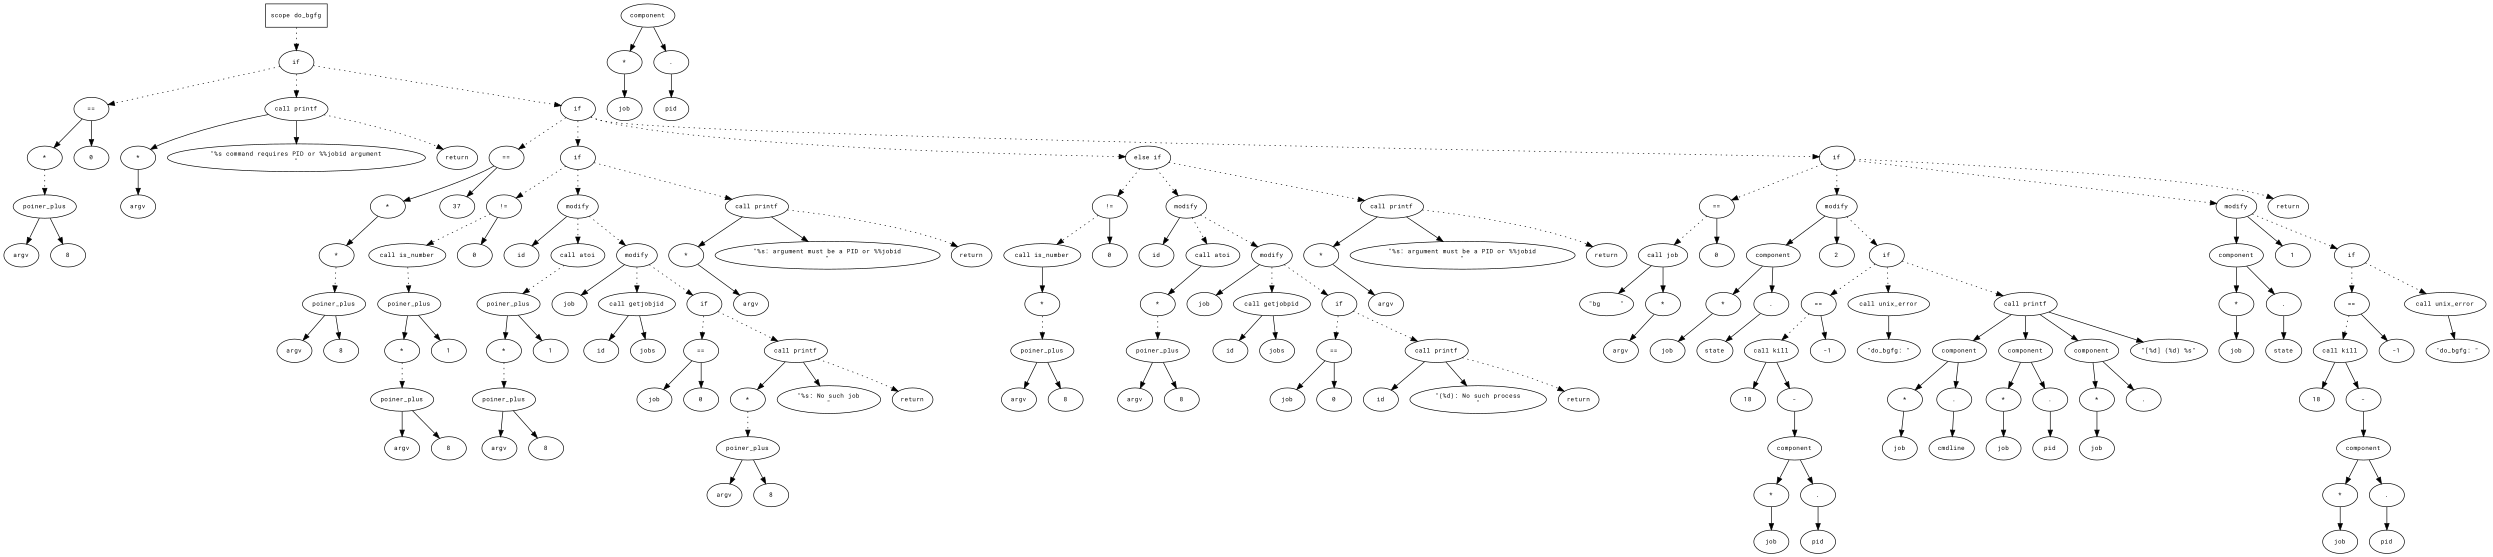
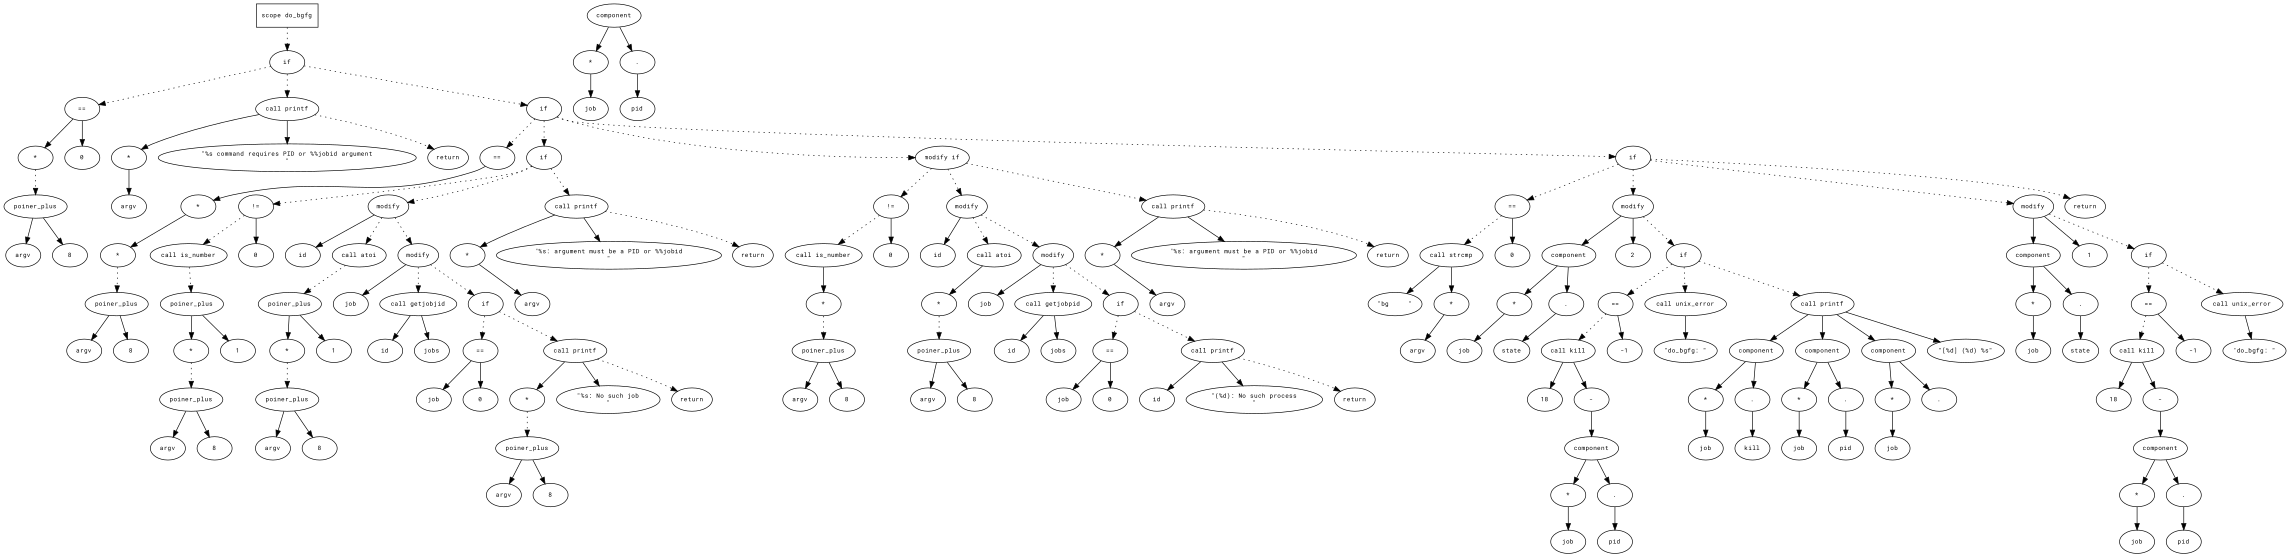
(1148, 158) -> (942, 158)
(457, 207) -> none
(1663, 255) -> (1452, 255)
(1952, 448) -> (1752, 448)
